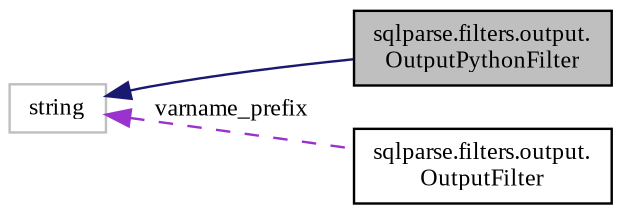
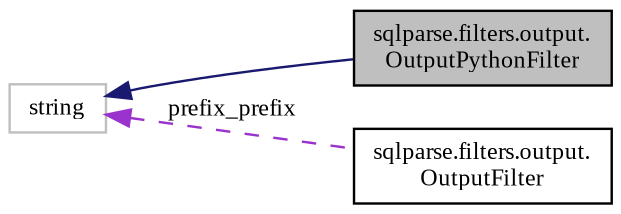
(230, 110) -> (230, 110)
